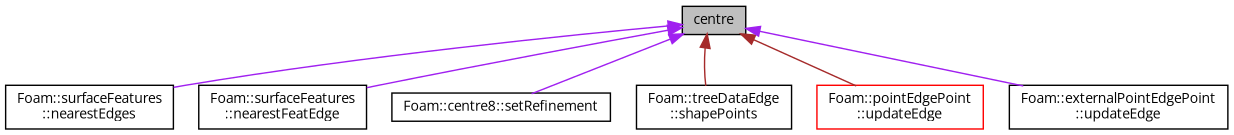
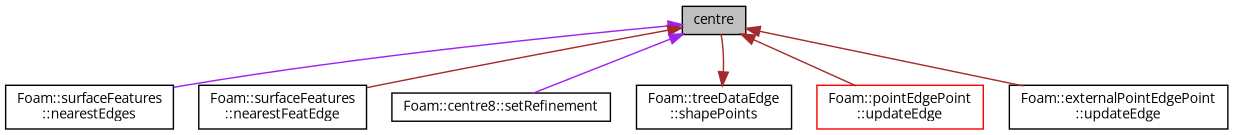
(517, 58) -> (517, 58)
(891, 59) -> (891, 59)
(705, 67) -> (723, 53)
